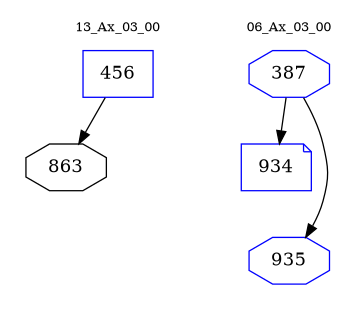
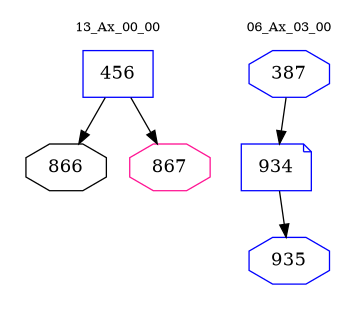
(118, 28) -> (118, 28)
(326, 161) -> (282, 208)
(66, 167) -> (66, 167)
none -> (170, 167)
